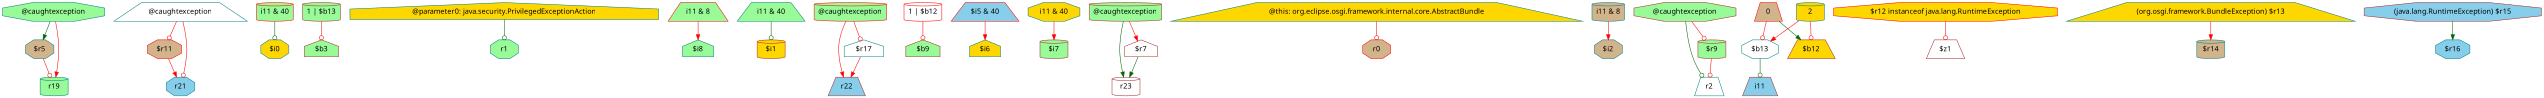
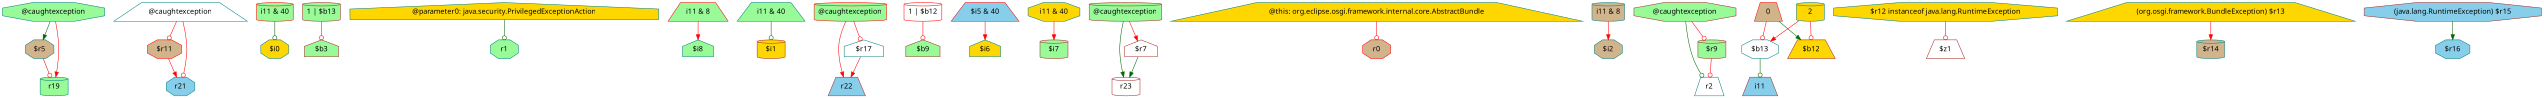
(1946, 12) -> (1946, 12)
